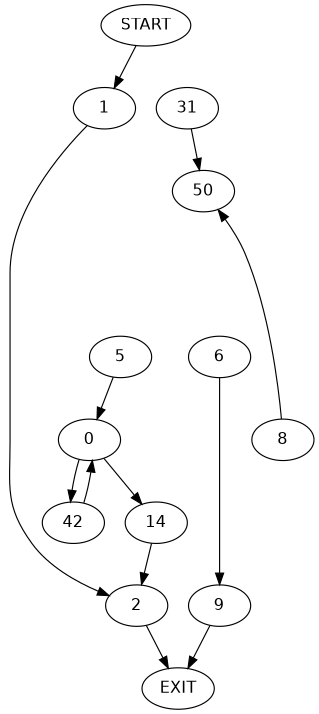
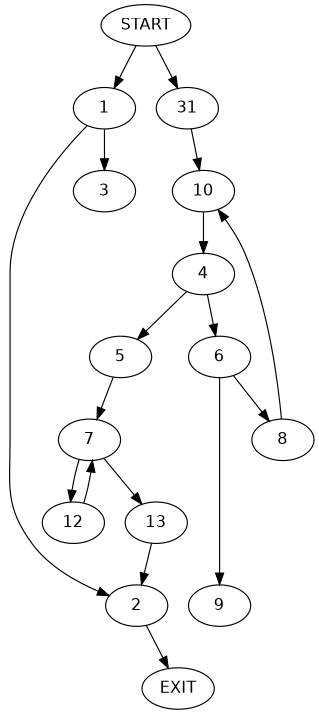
none -> (164, 62)
none -> (104, 191)
(203, 191) -> (203, 191)
none -> (203, 274)
none -> (248, 394)
(89, 440) -> (89, 440)
(73, 523) -> (73, 523)
(156, 523) -> (156, 523)
(202, 642) -> none
